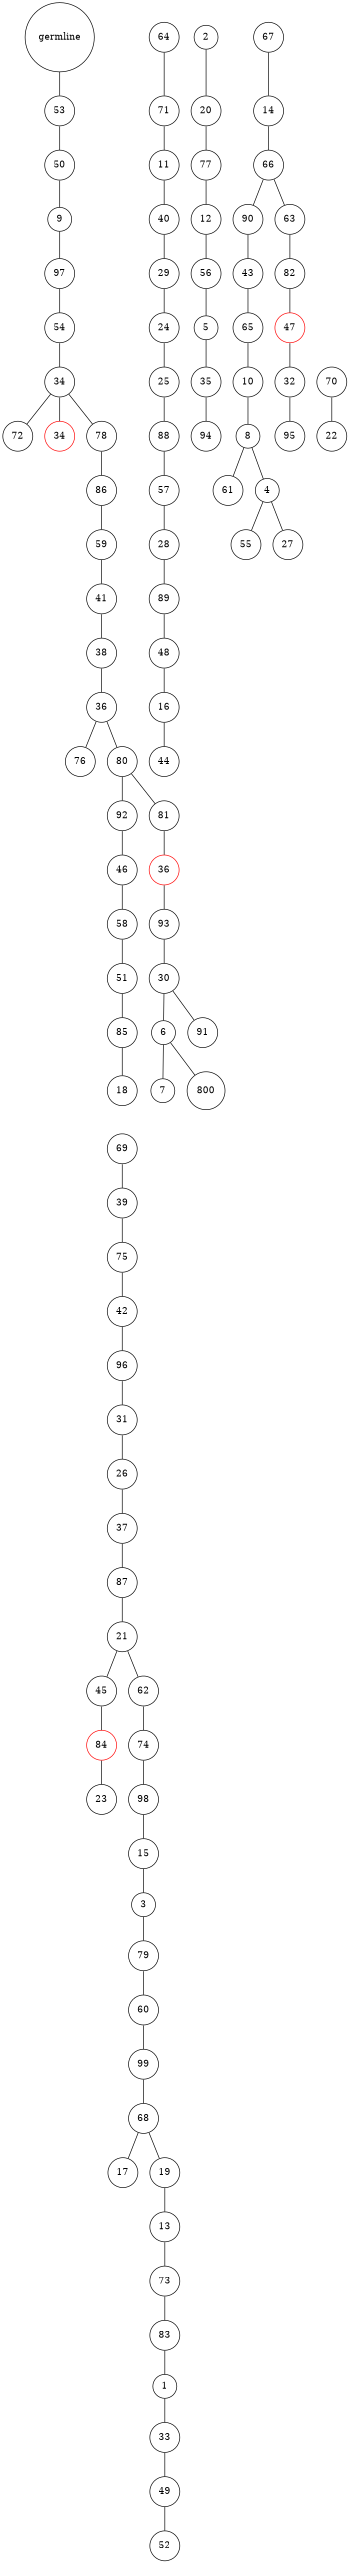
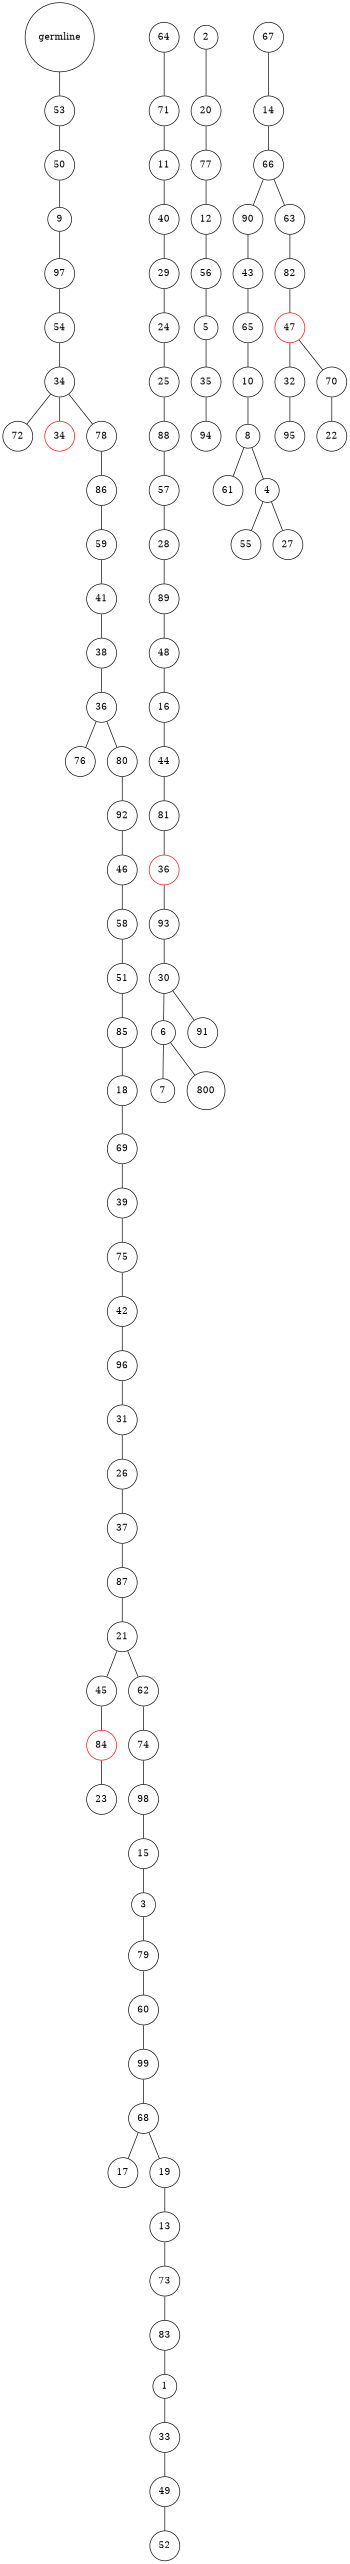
none -> (311, 355)
(143, 789) -> (164, 789)
none -> (122, 1120)
